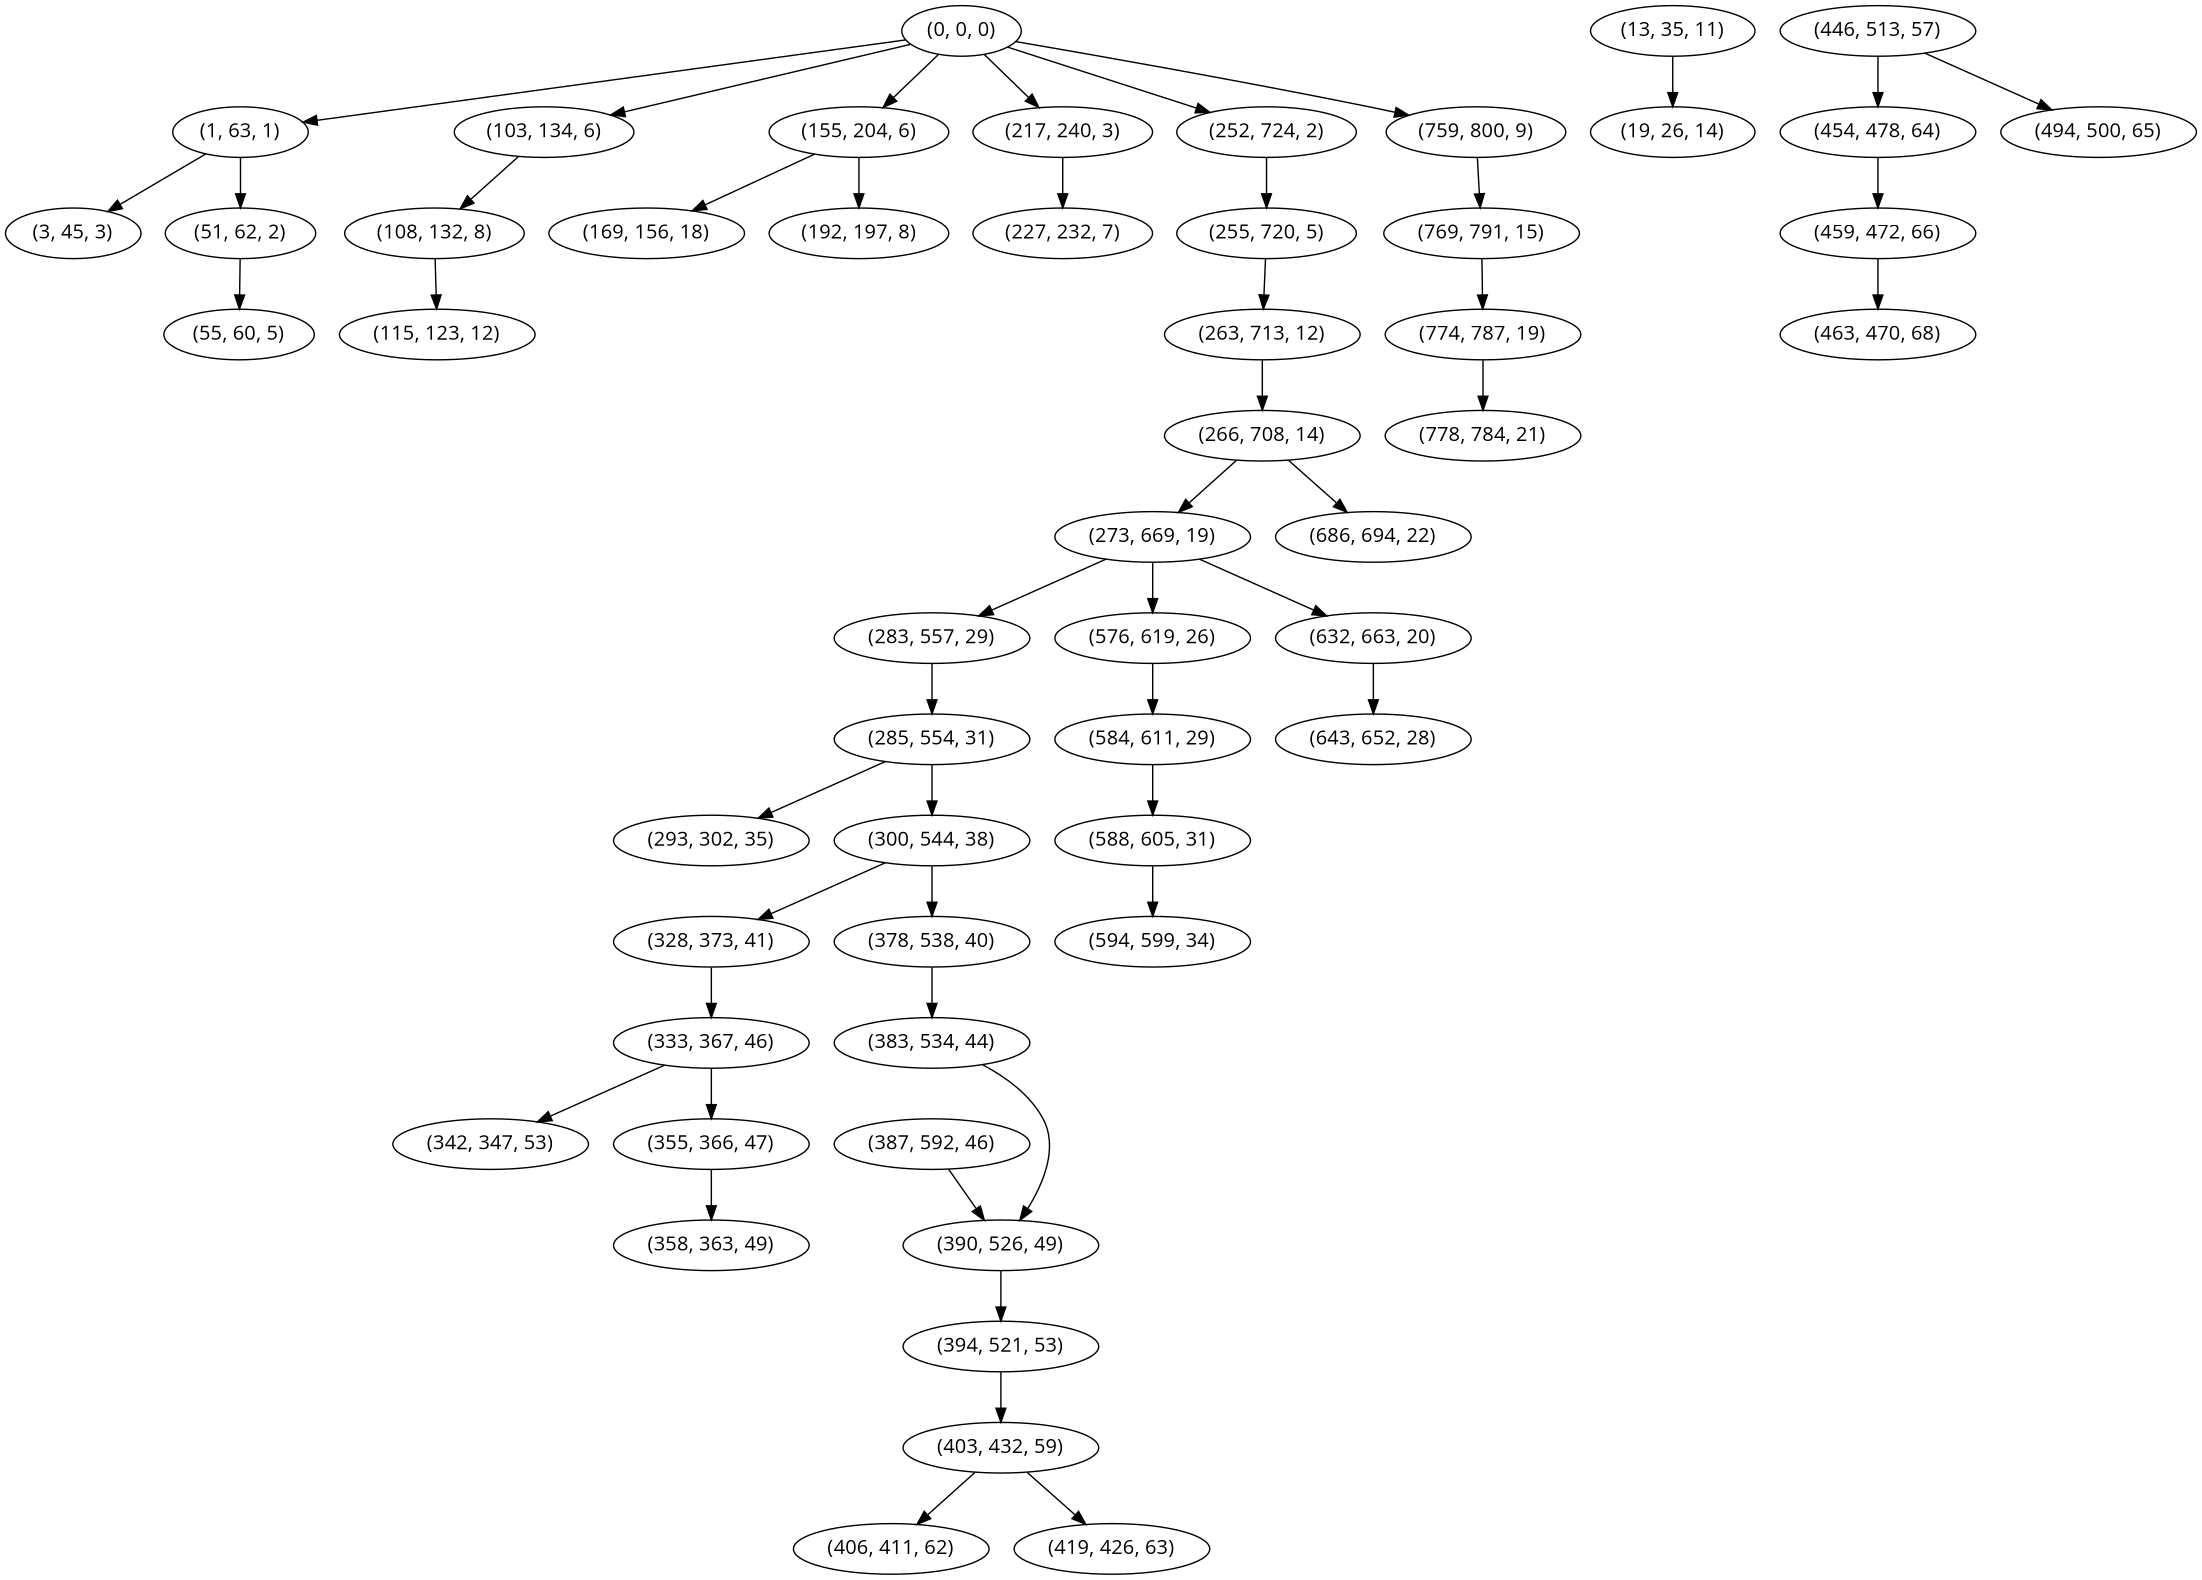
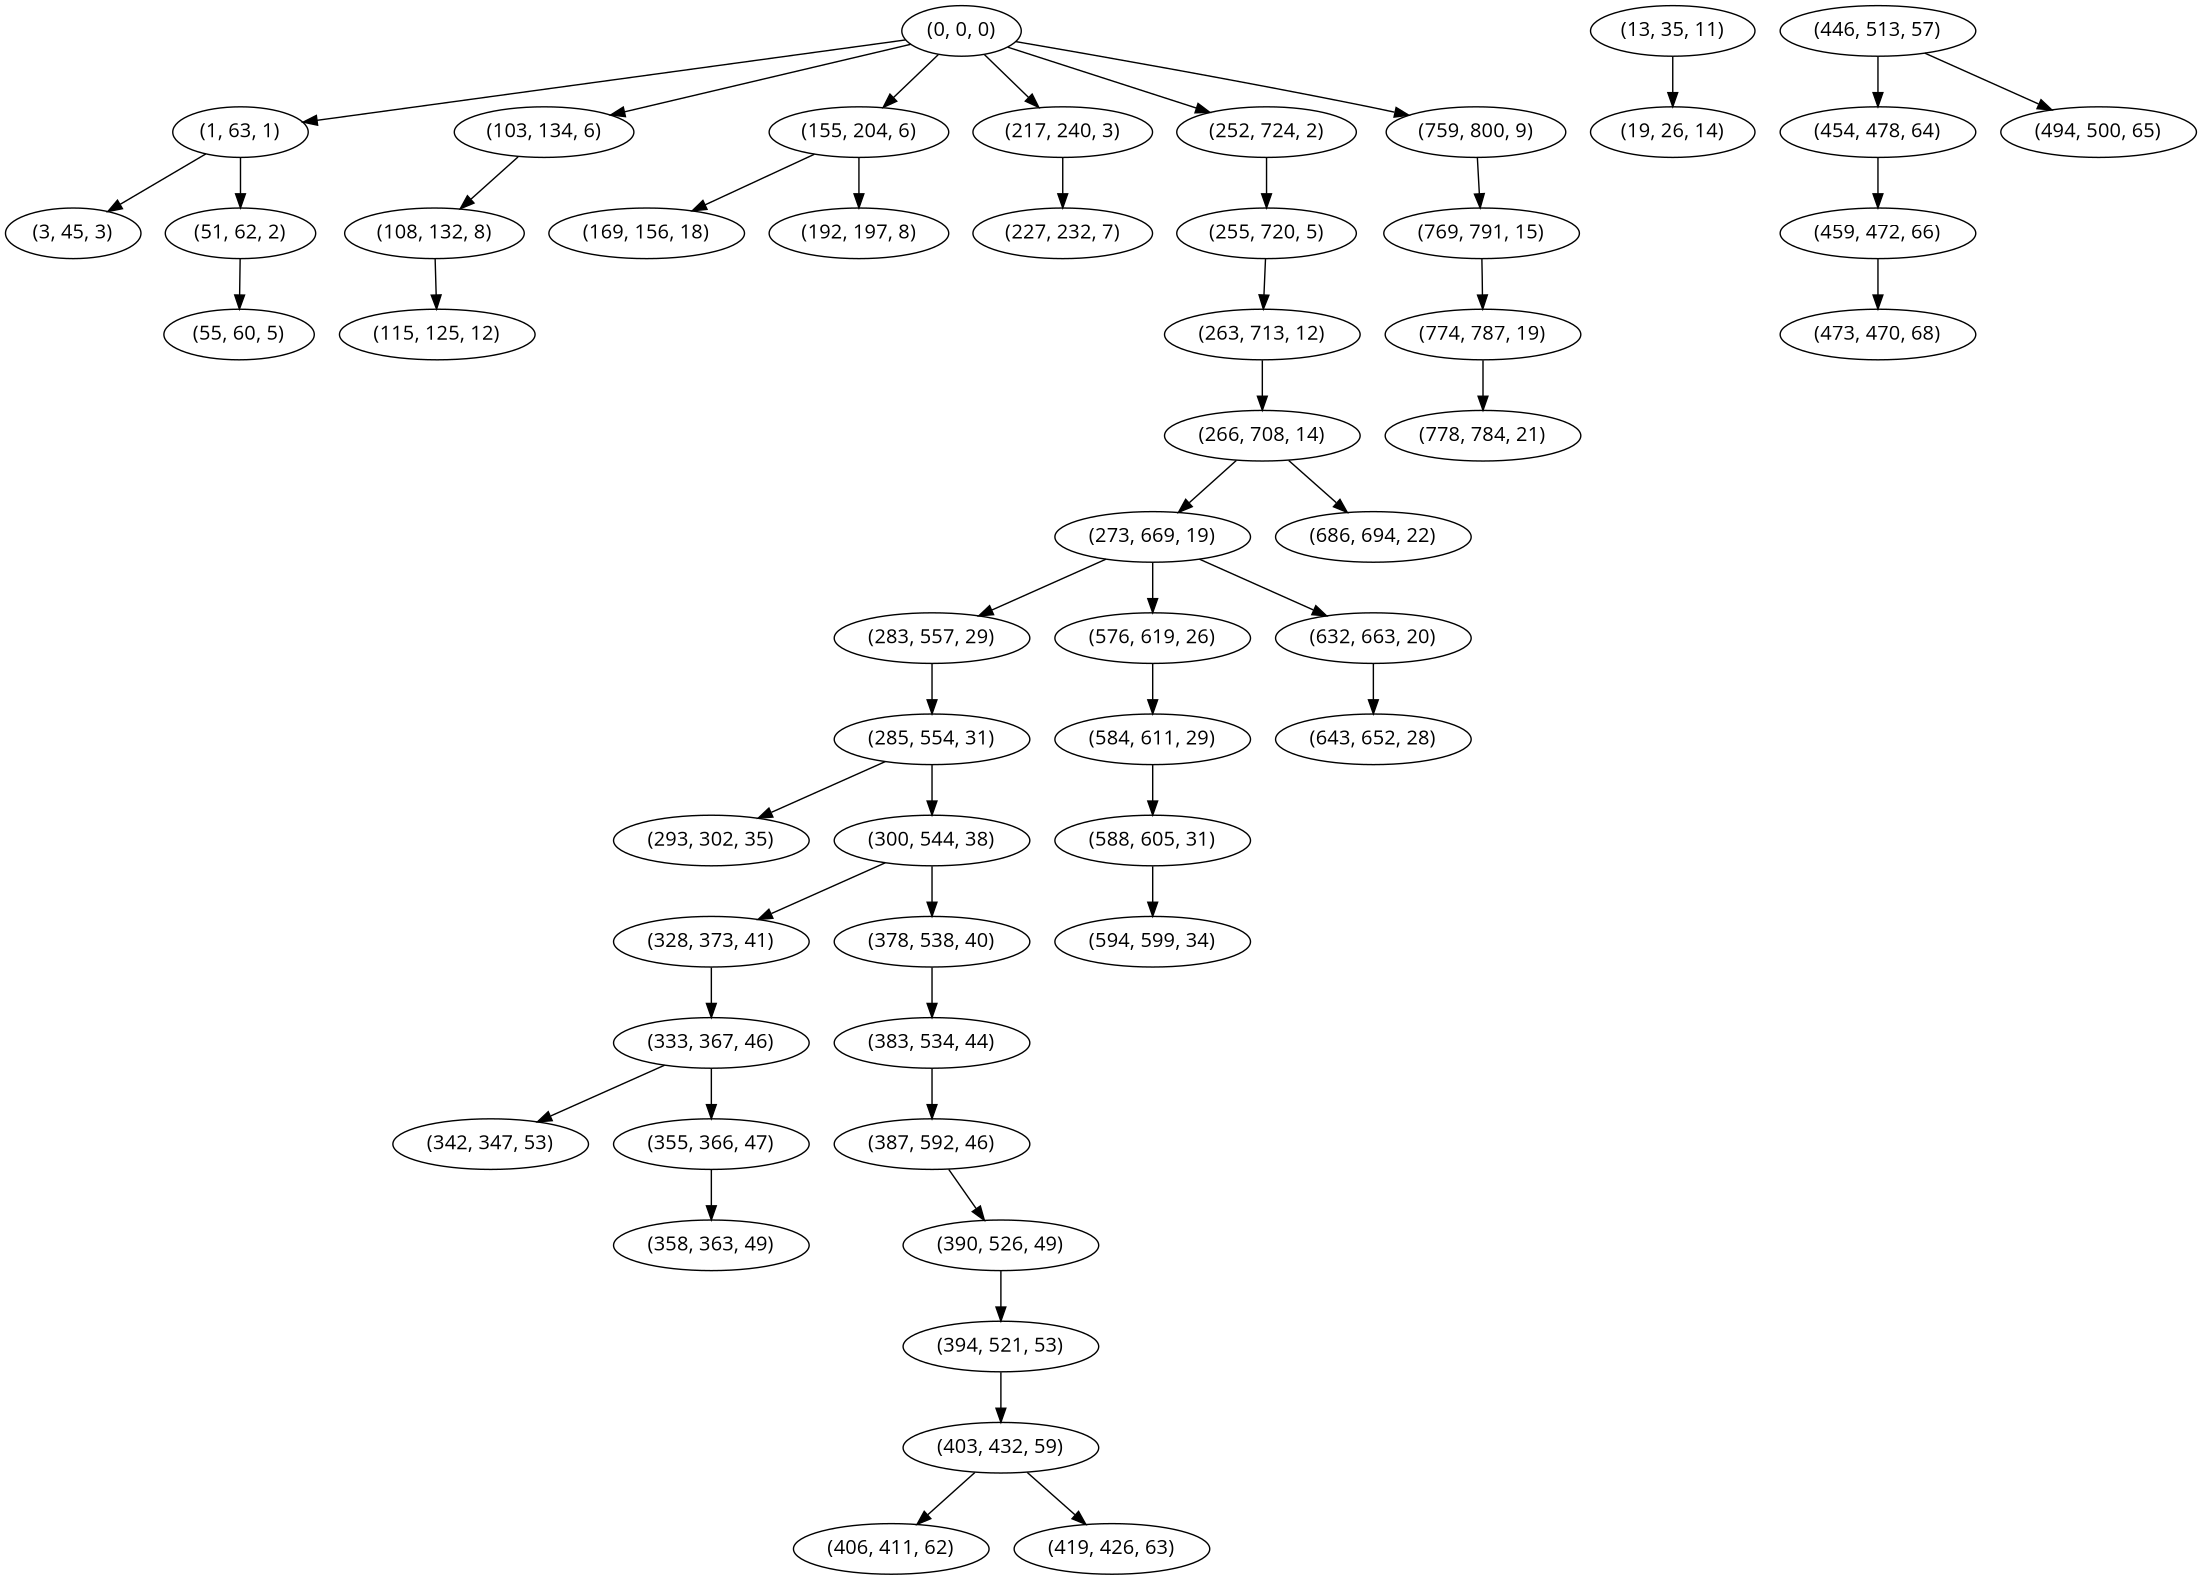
(437, 335) -> (437, 335)
(1878, 335) -> (1878, 335)
(1046, 1125) -> (932, 1087)
